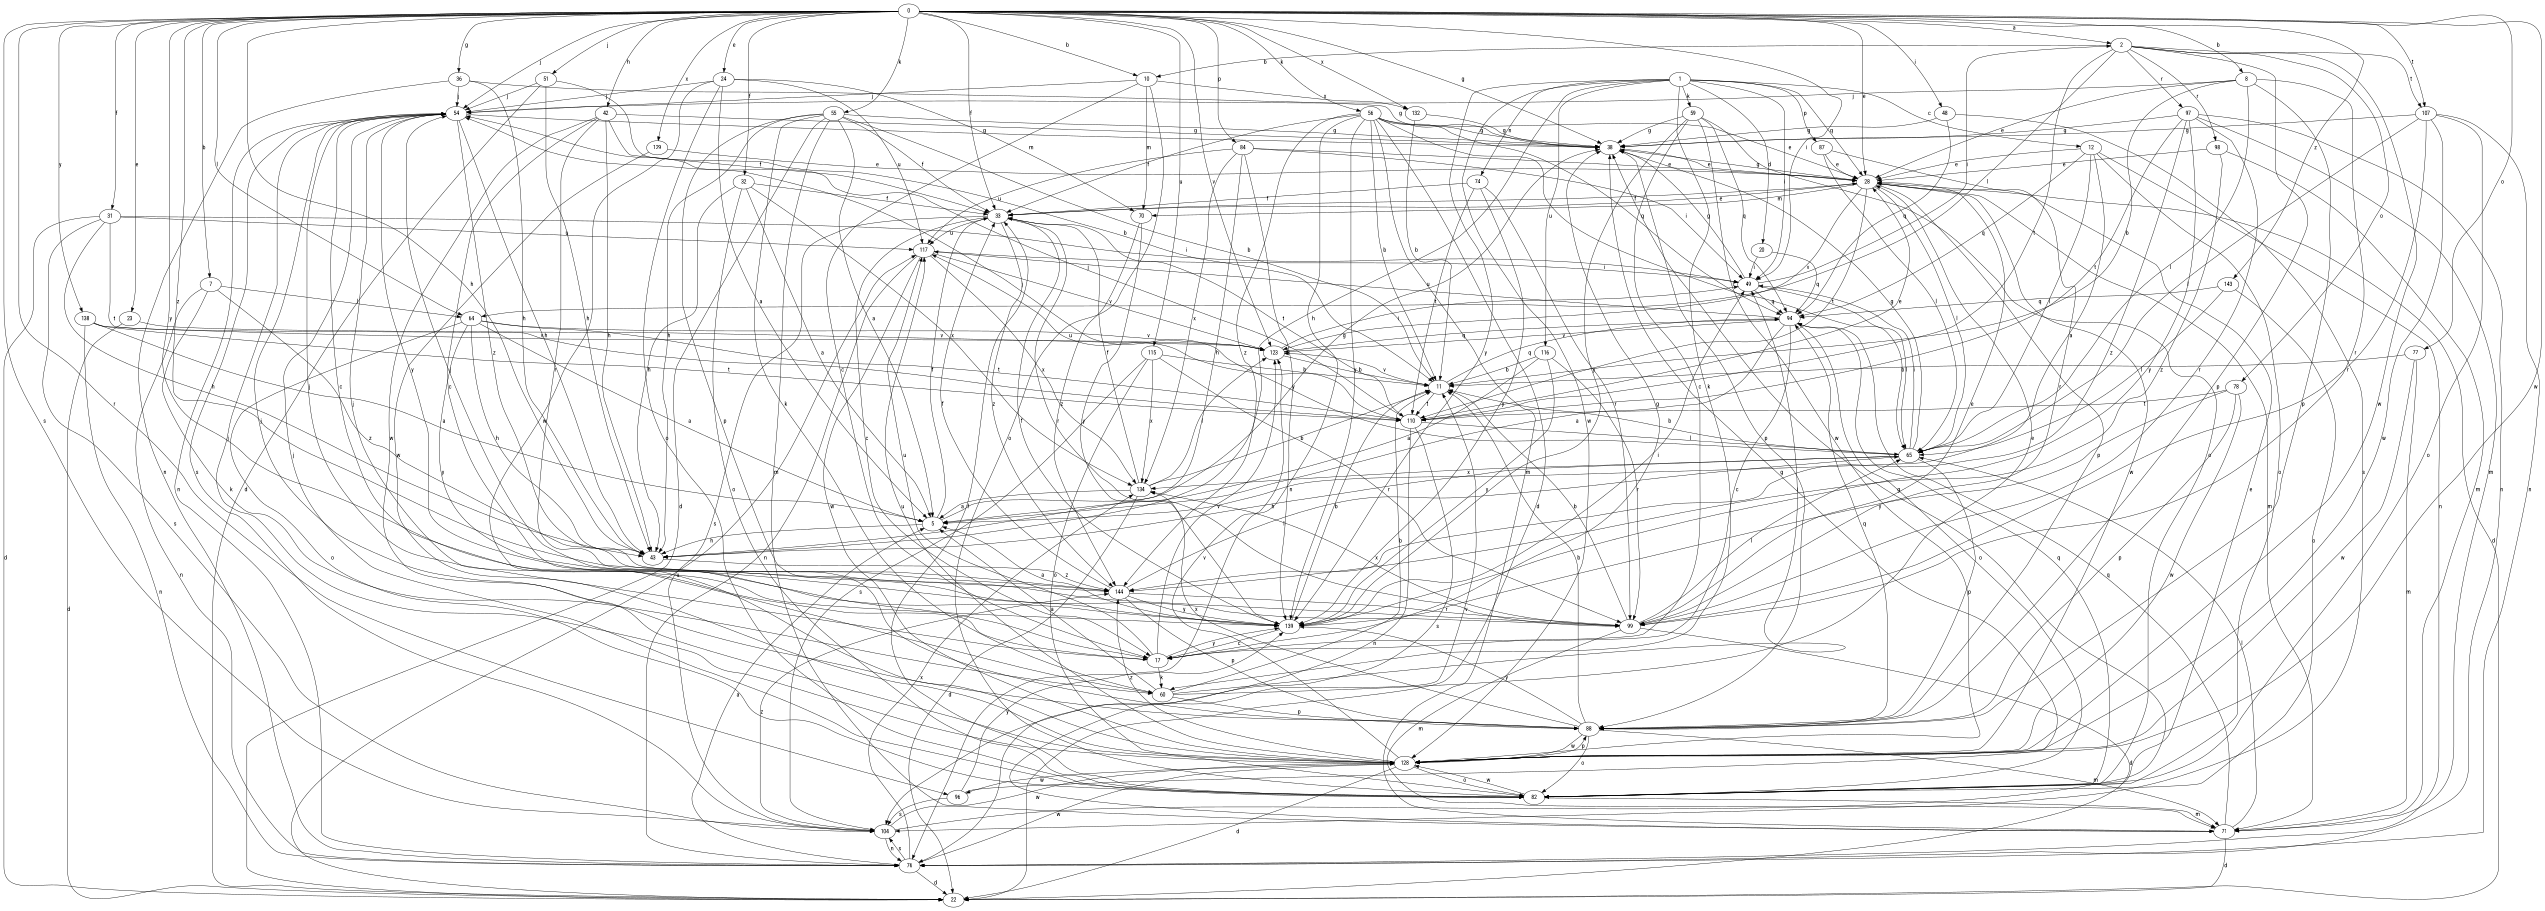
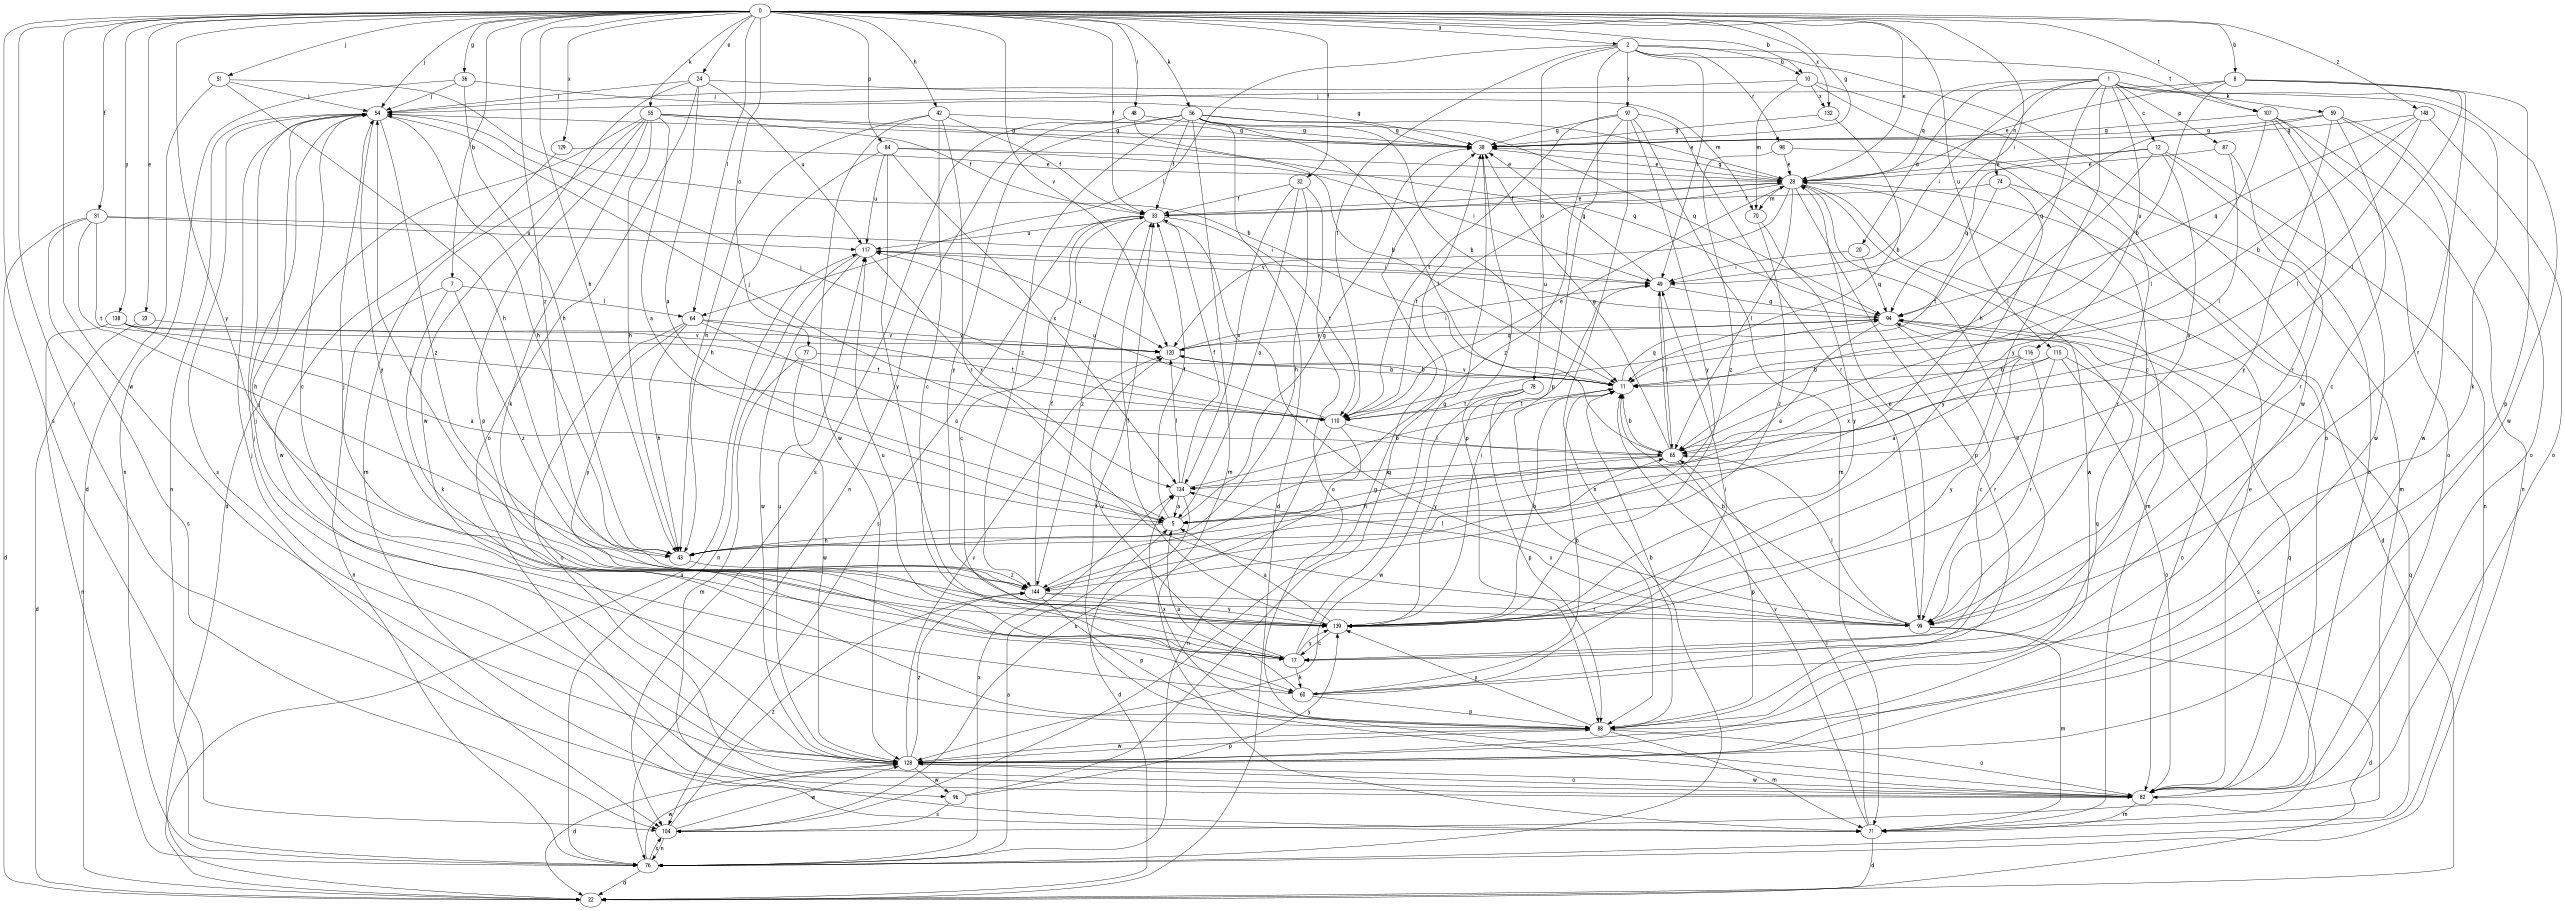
none -> (2025, 140)
(1966, 146) -> (1703, 132)
none -> (2078, 328)
(1274, 353) -> (1170, 353)
